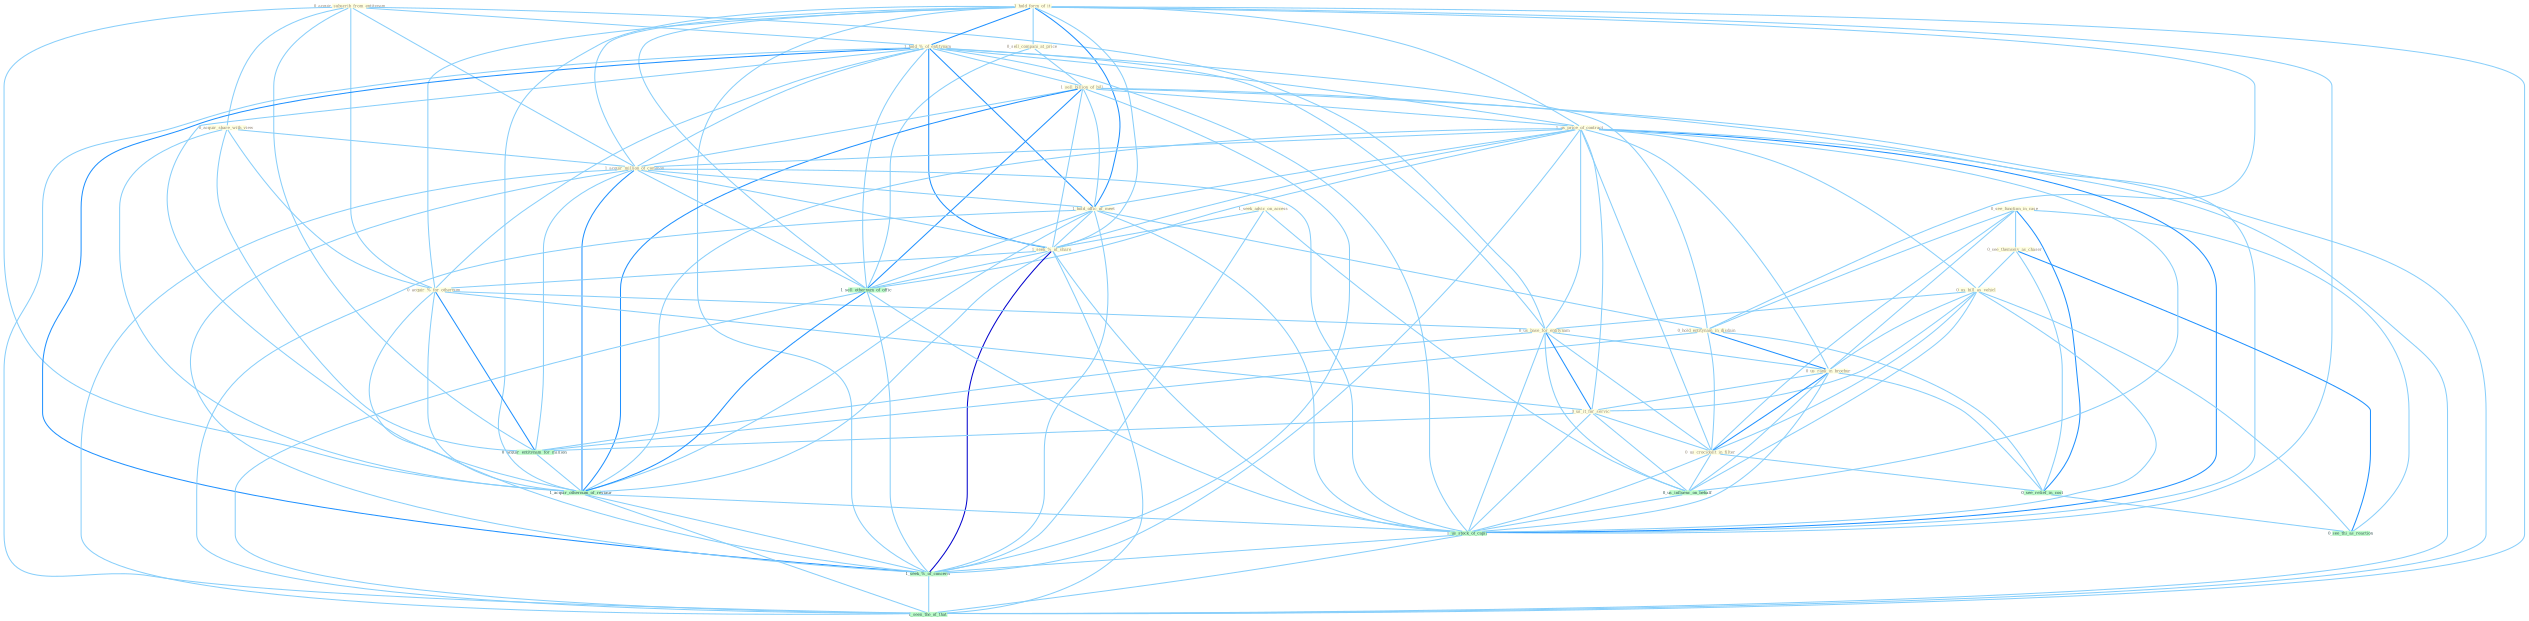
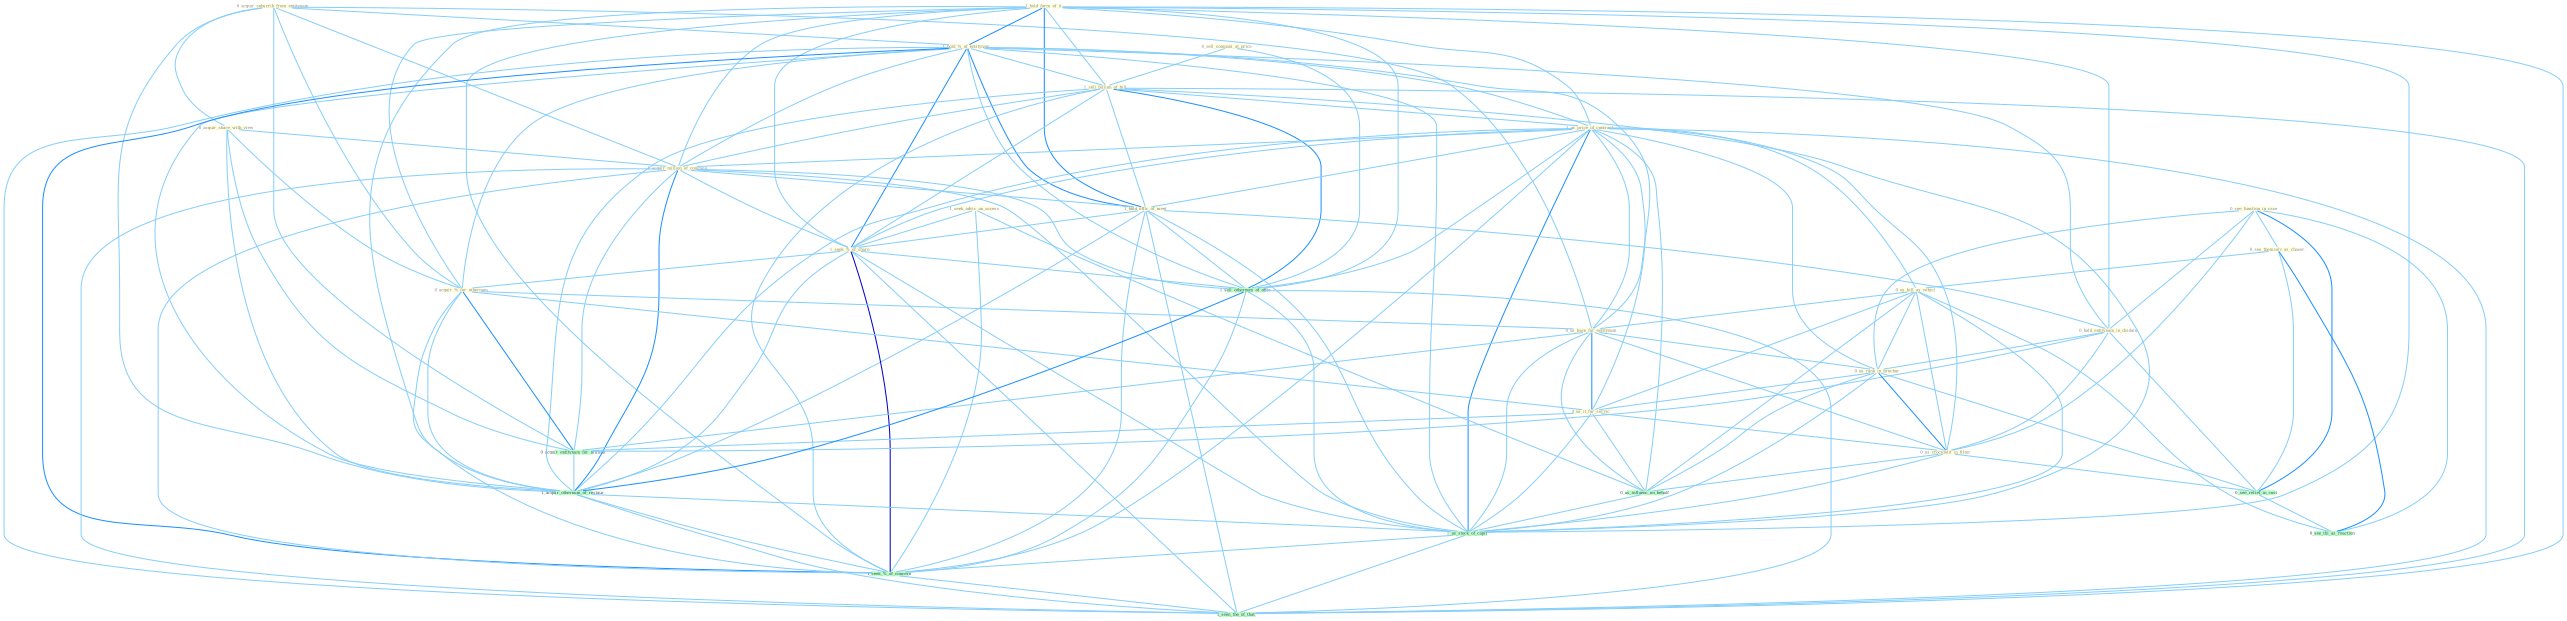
(1033, 26) -> (1072, 43)
(714, 201) -> (706, 143)
(1768, 351) -> (1971, 354)
